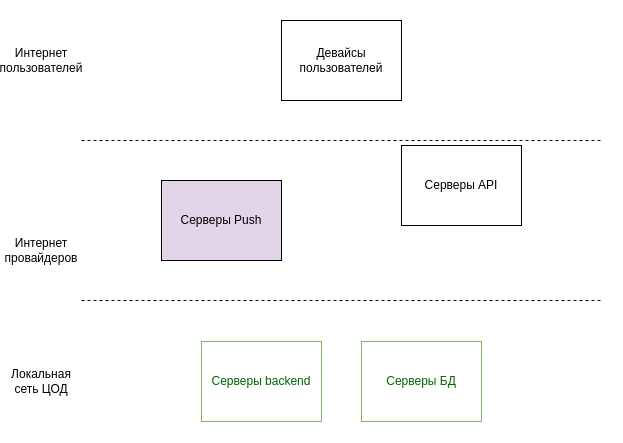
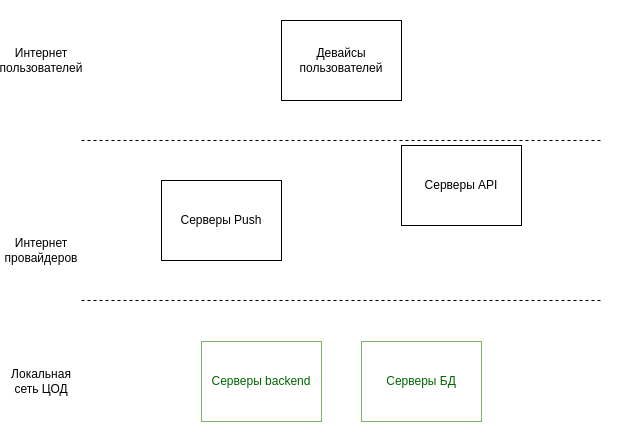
(222, 221) -> (222, 221)
